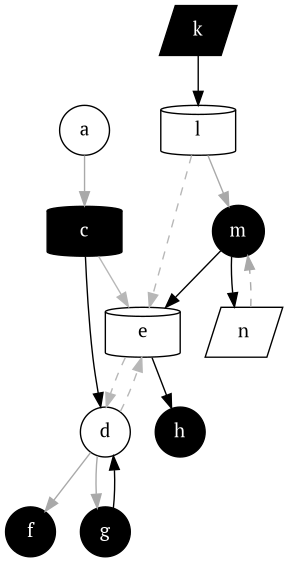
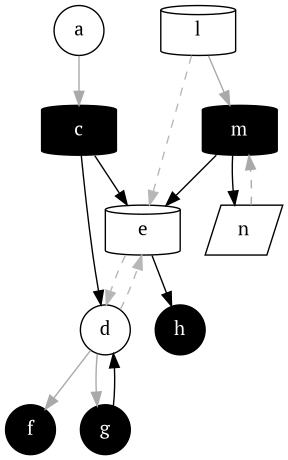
(198, 30) -> none
(238, 231) -> (240, 130)
(110, 275) -> (107, 174)
